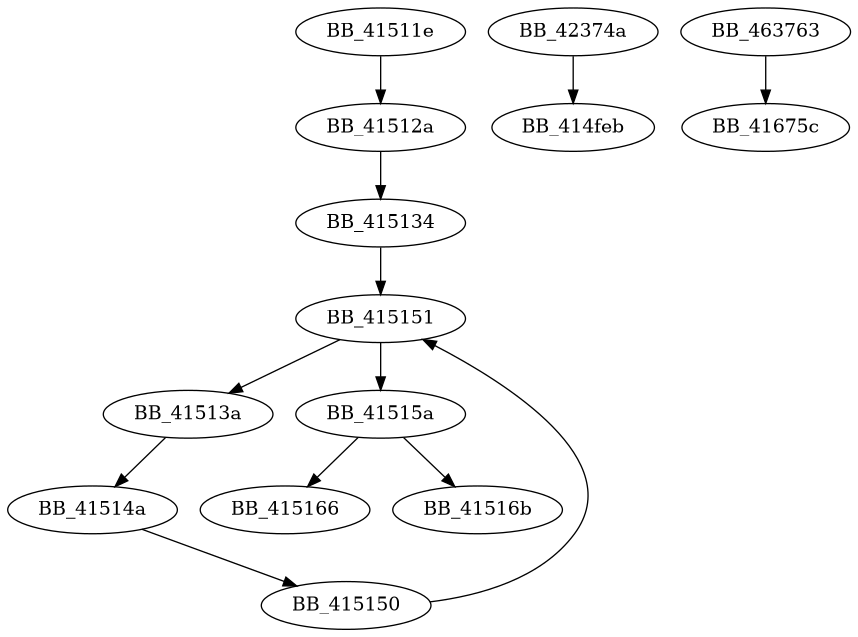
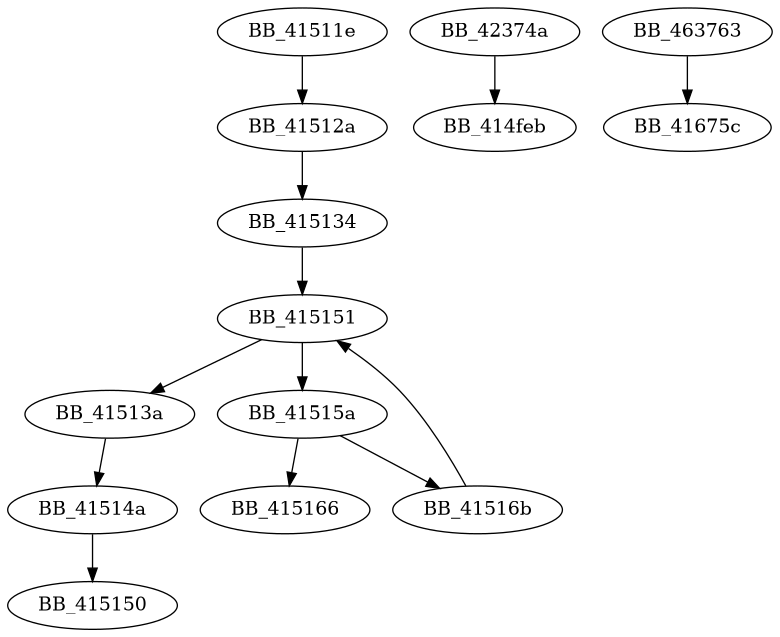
(586, 487) -> (416, 410)
